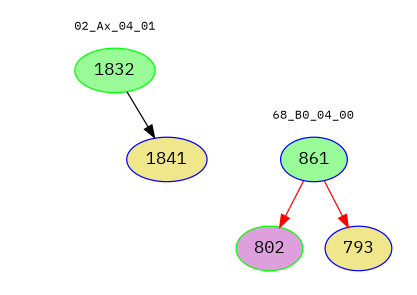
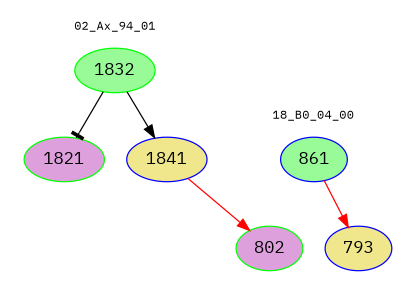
(116, 27) -> (116, 27)
(314, 116) -> (314, 116)
none -> (64, 159)
(295, 198) -> (214, 200)
